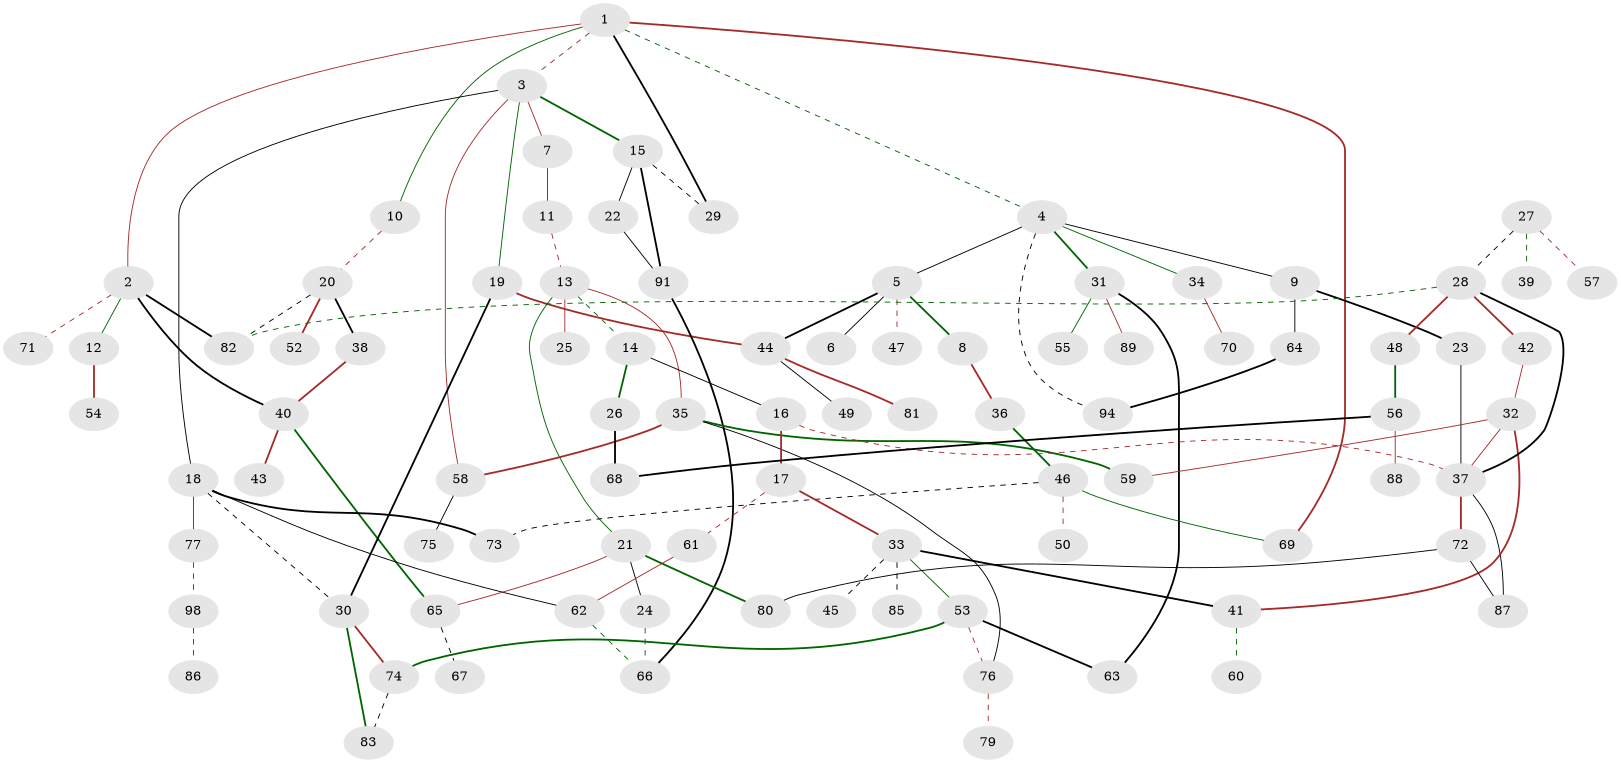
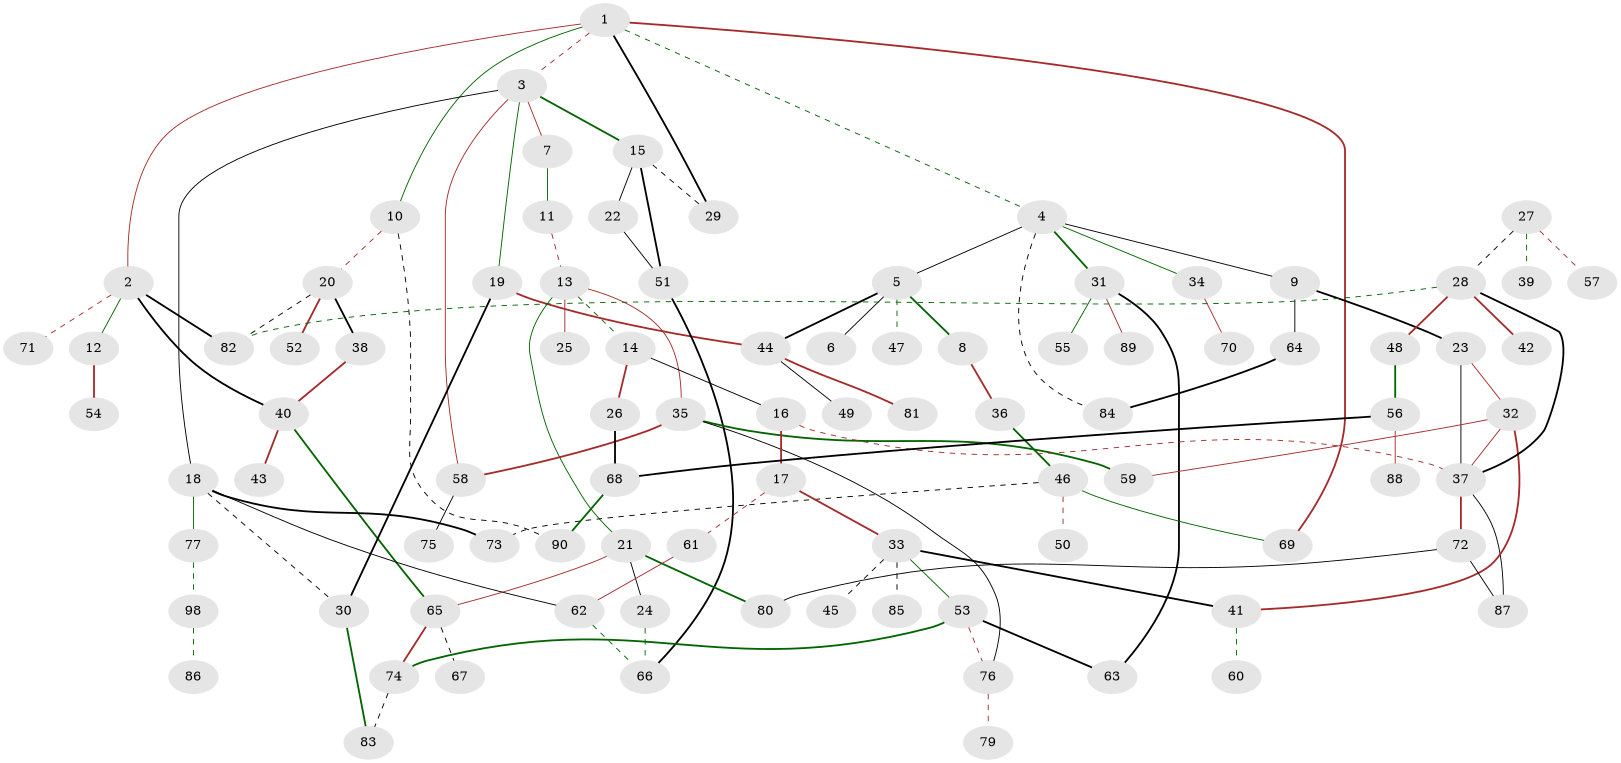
(663, 283) -> (663, 283)
(897, 316) -> (897, 316)
(623, 381) -> (623, 381)
(1519, 381) -> (1486, 381)
(1108, 414) -> (1108, 414)
none -> (560, 546)
(369, 644) -> (415, 644)
